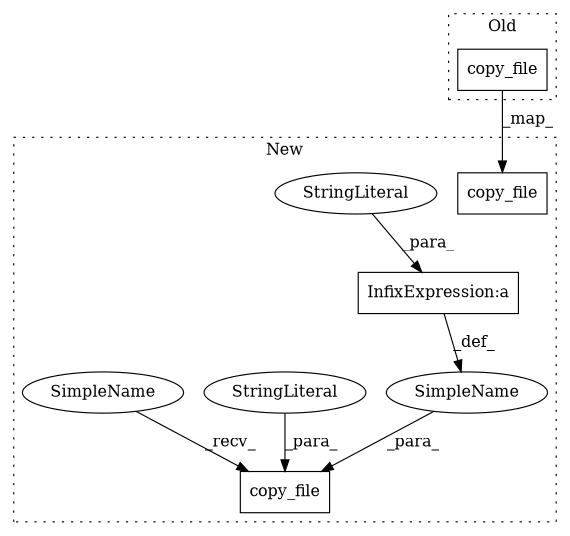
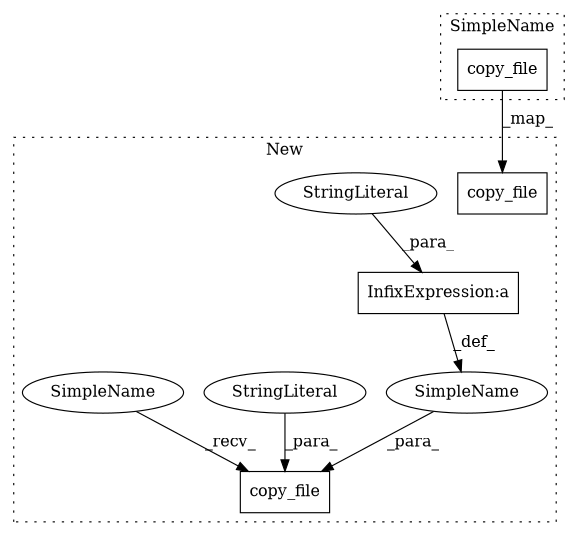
(502, 27) -> (502, 27)
